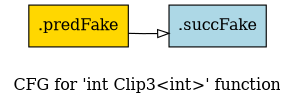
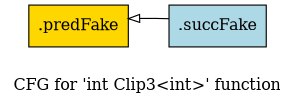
(143, 34) -> (154, 18)
